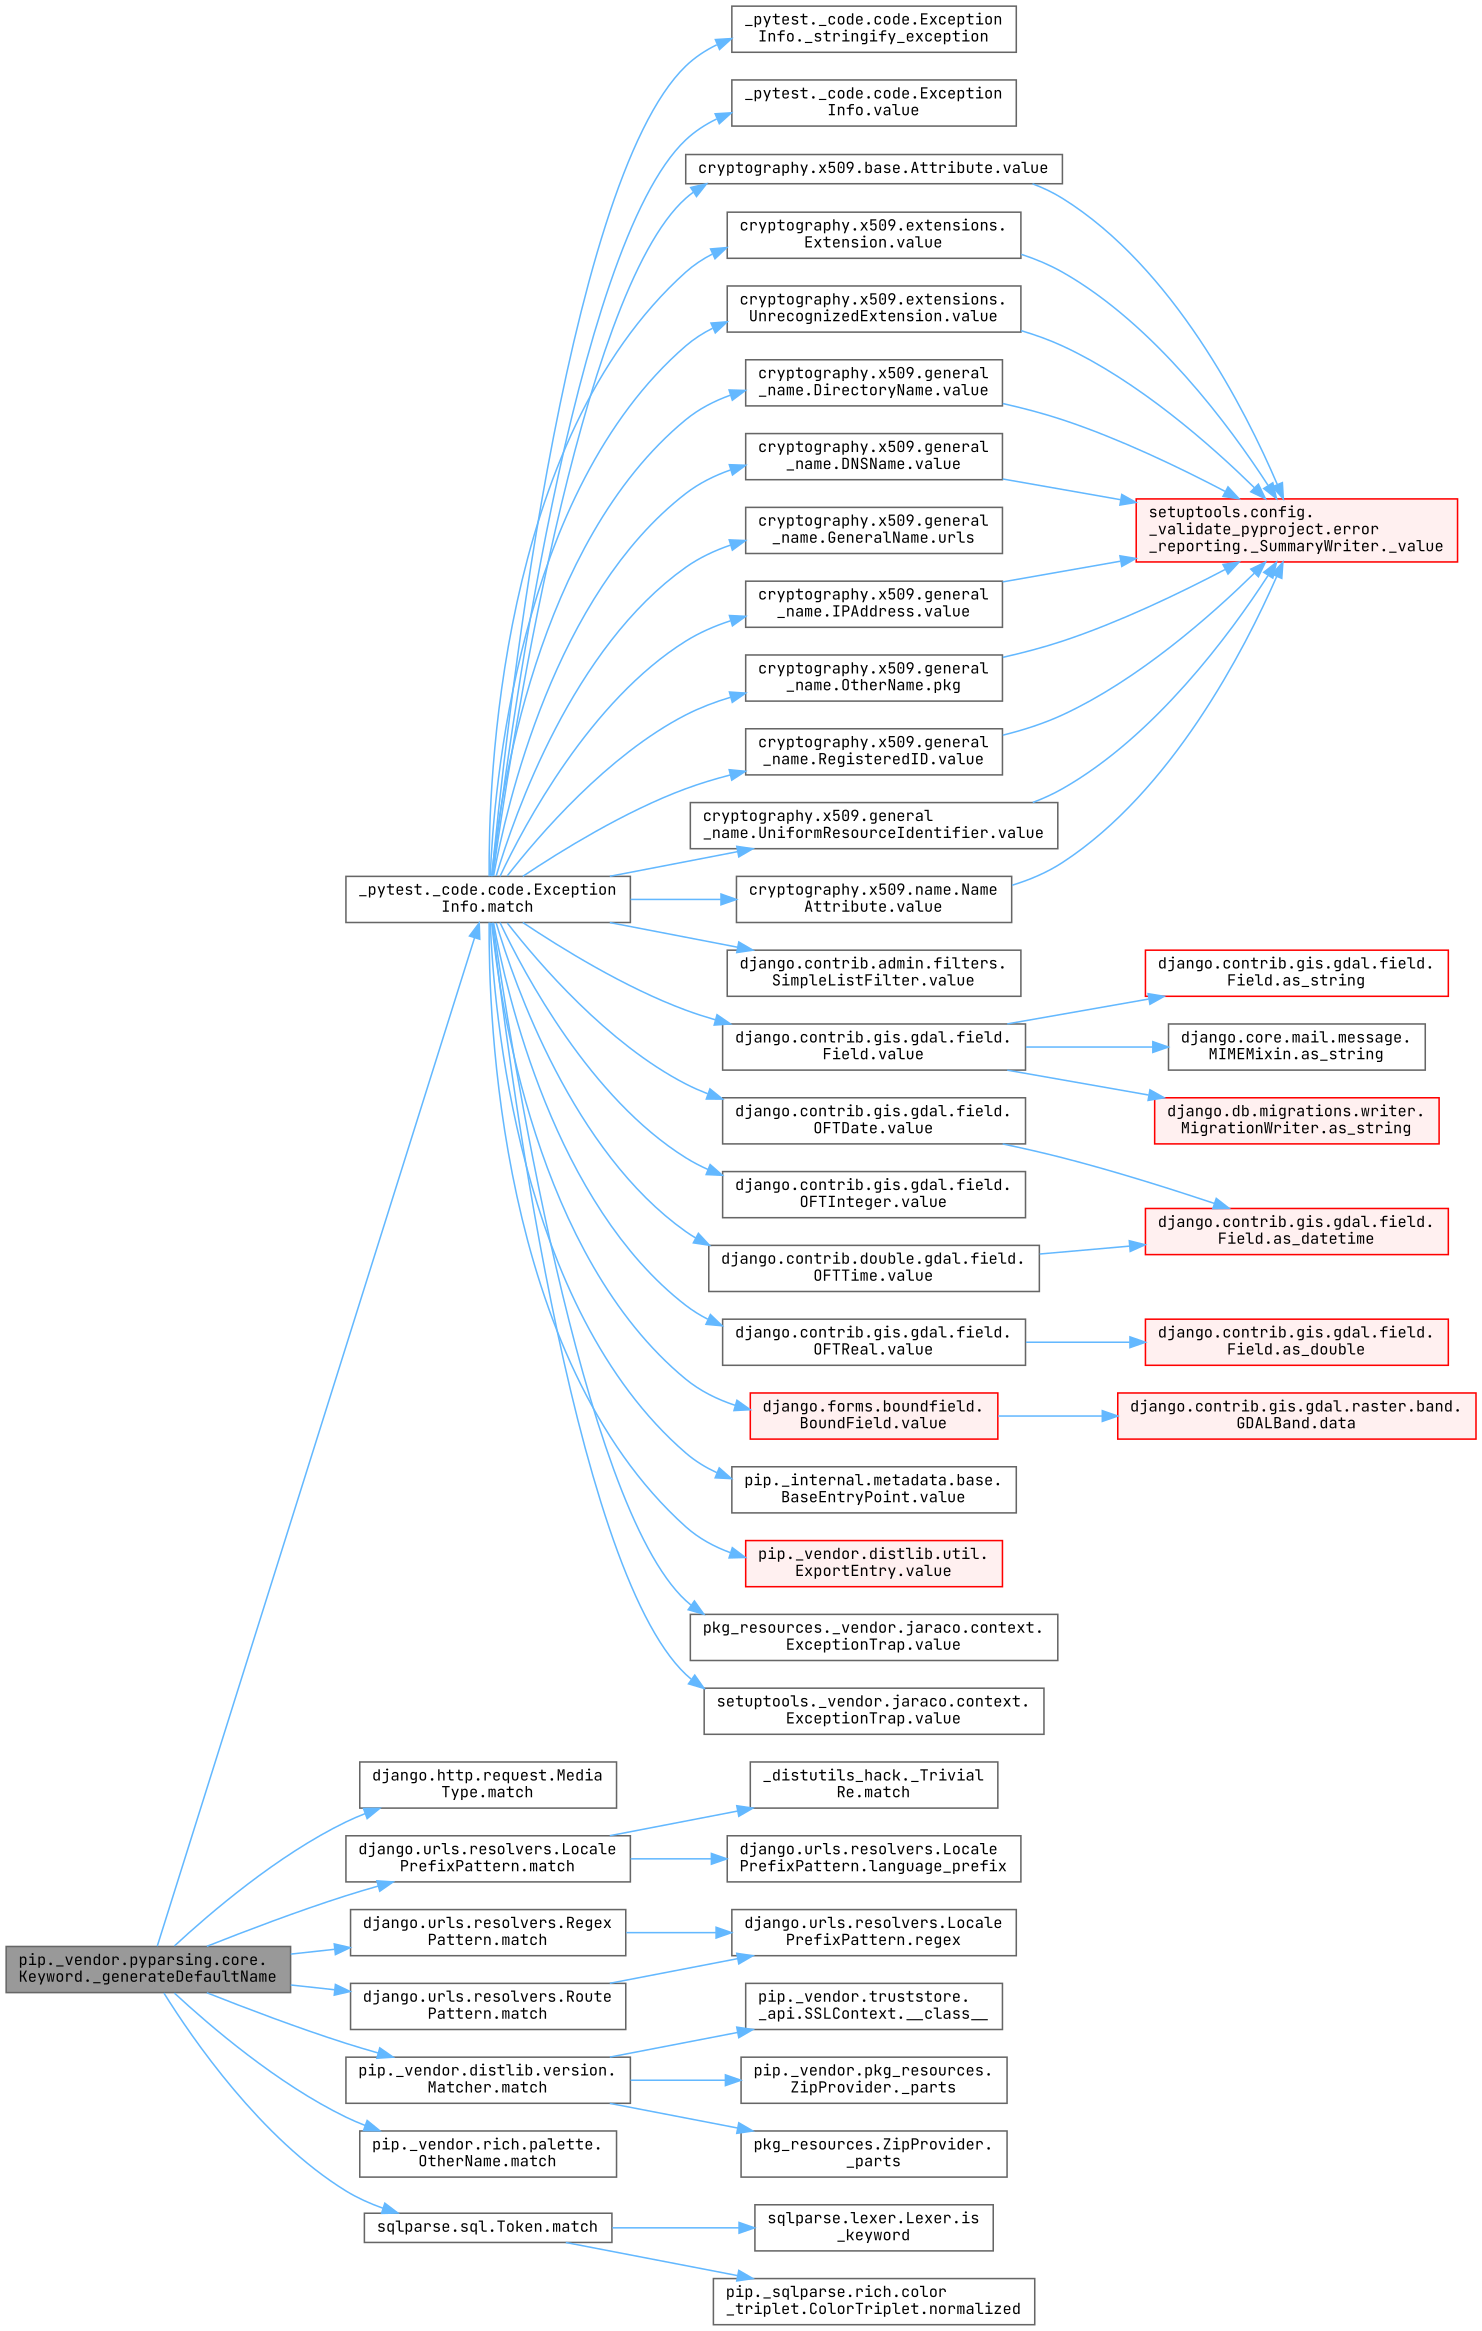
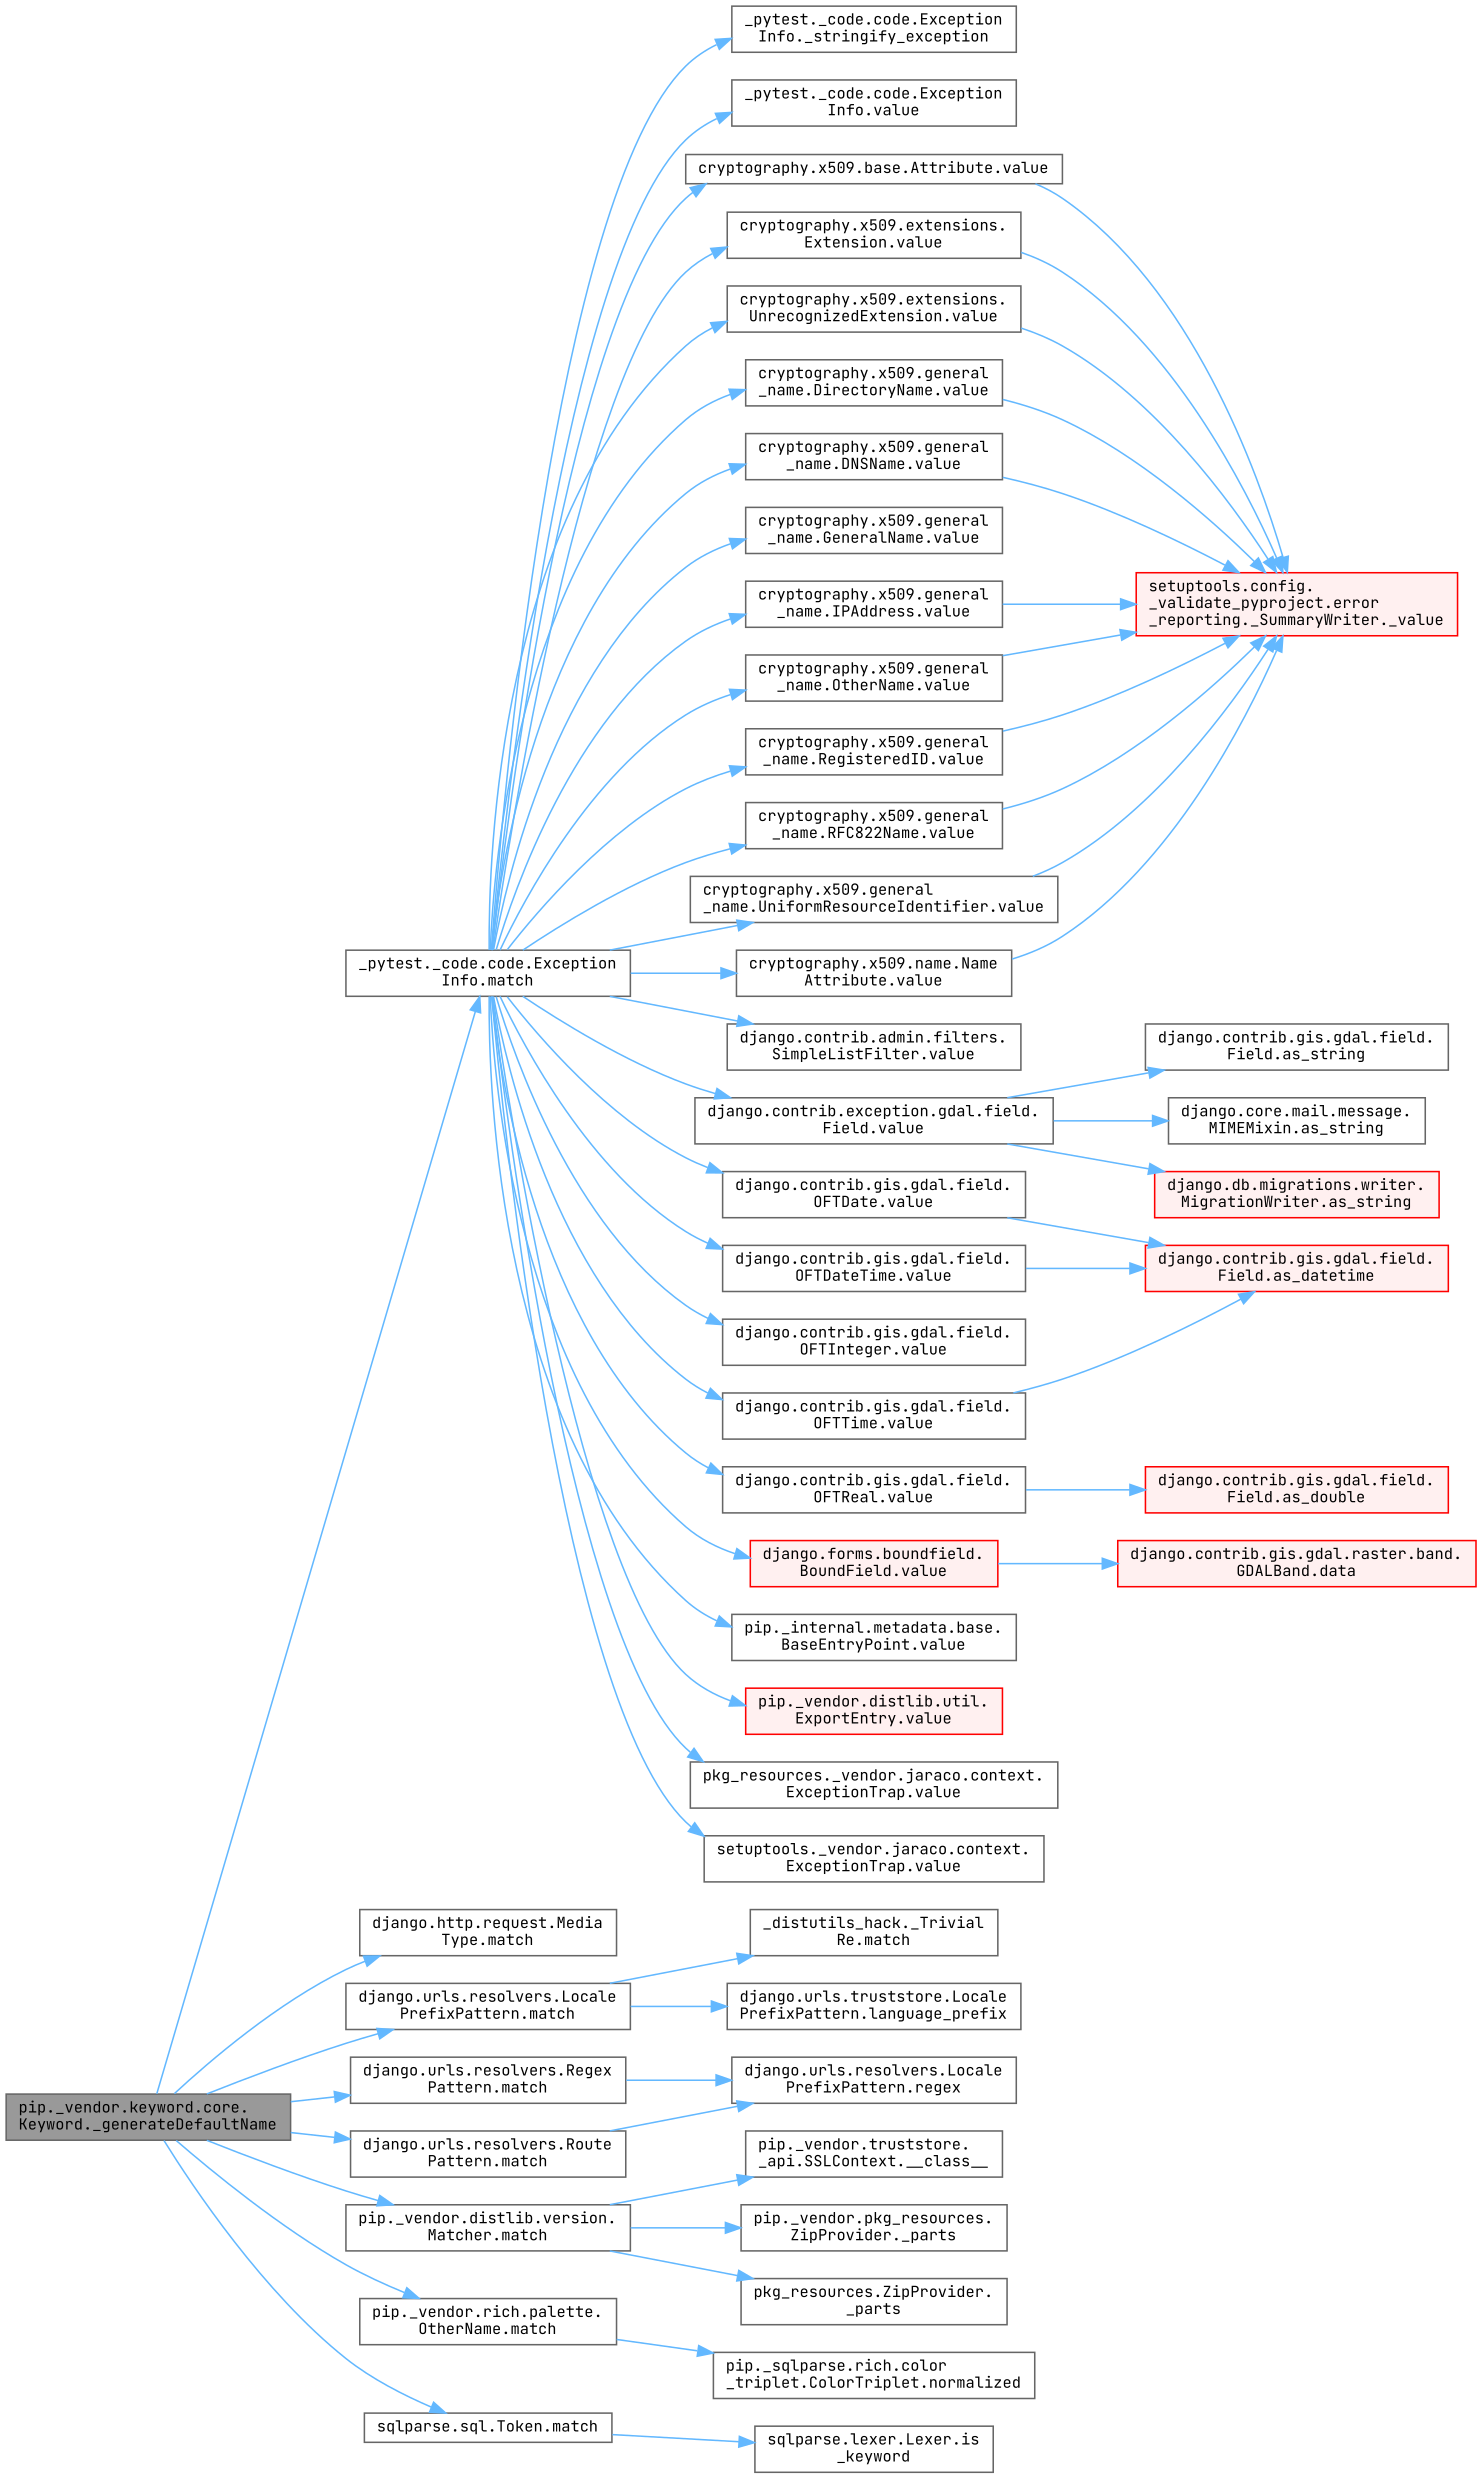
(874, 530) -> (874, 530)
(874, 678) -> (874, 678)
none -> (874, 826)
(1297, 973) -> (1297, 1047)
(874, 1047) -> (874, 1121)
none -> (874, 1268)
(874, 1268) -> (874, 1416)
(874, 1859) -> (874, 2006)
(148, 1970) -> (148, 2117)
(652, 2259) -> (657, 2345)
